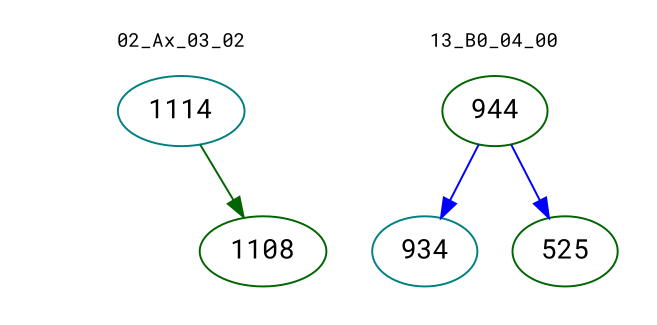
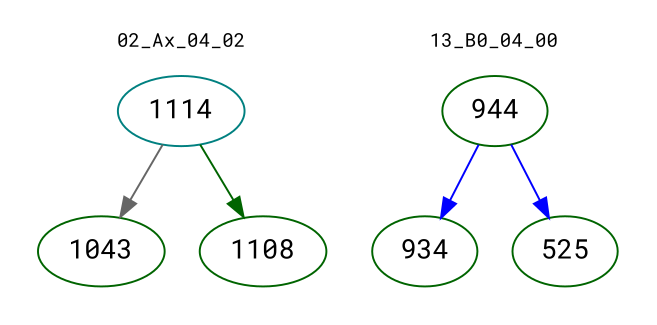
(182, 42) -> (182, 42)
none -> (101, 251)
(425, 251) -> (425, 251)
